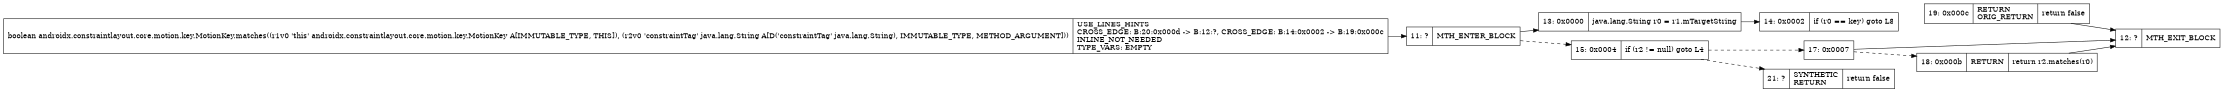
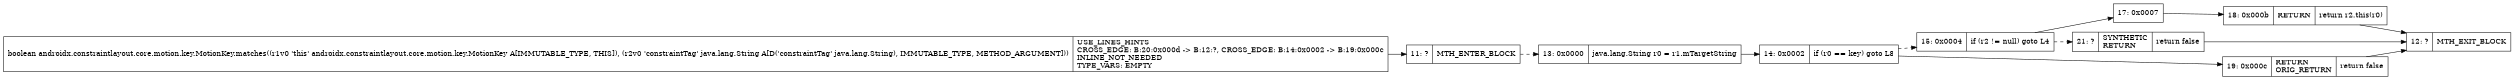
(1527, 31) -> (1527, 54)
(1543, 43) -> (1905, 48)
(1982, 45) -> (2303, 42)
(1754, 50) -> (2071, 26)
(1883, 54) -> (2191, 14)
none -> (2058, 60)
(2053, 62) -> (2351, 15)
